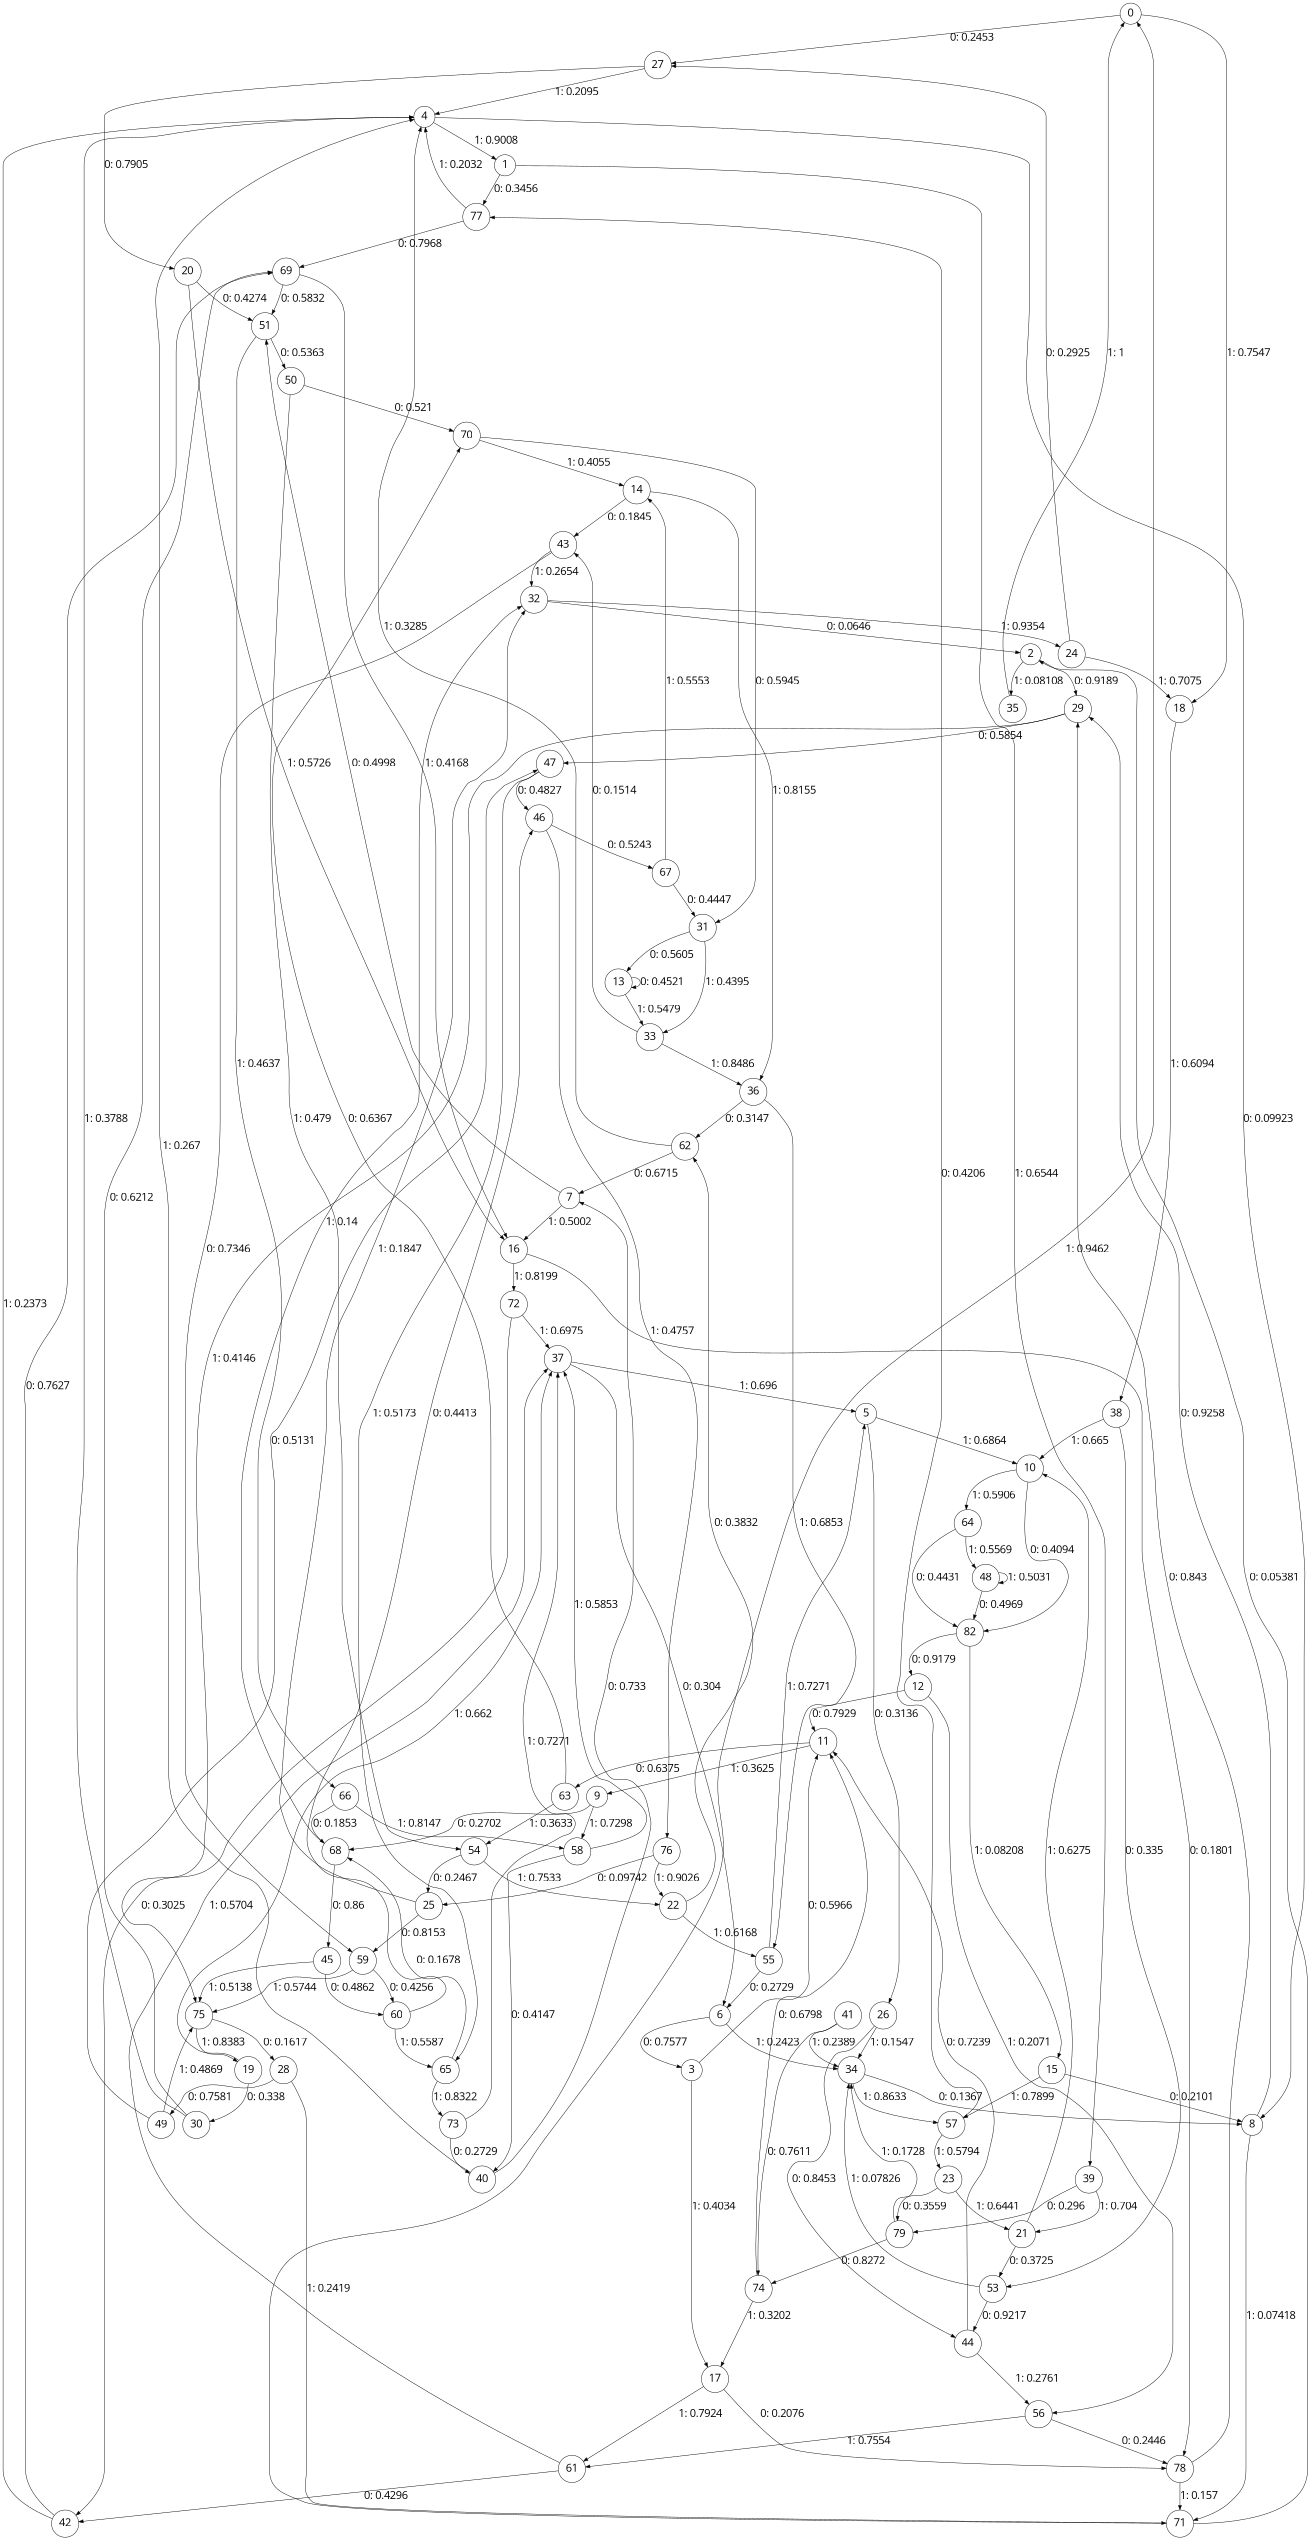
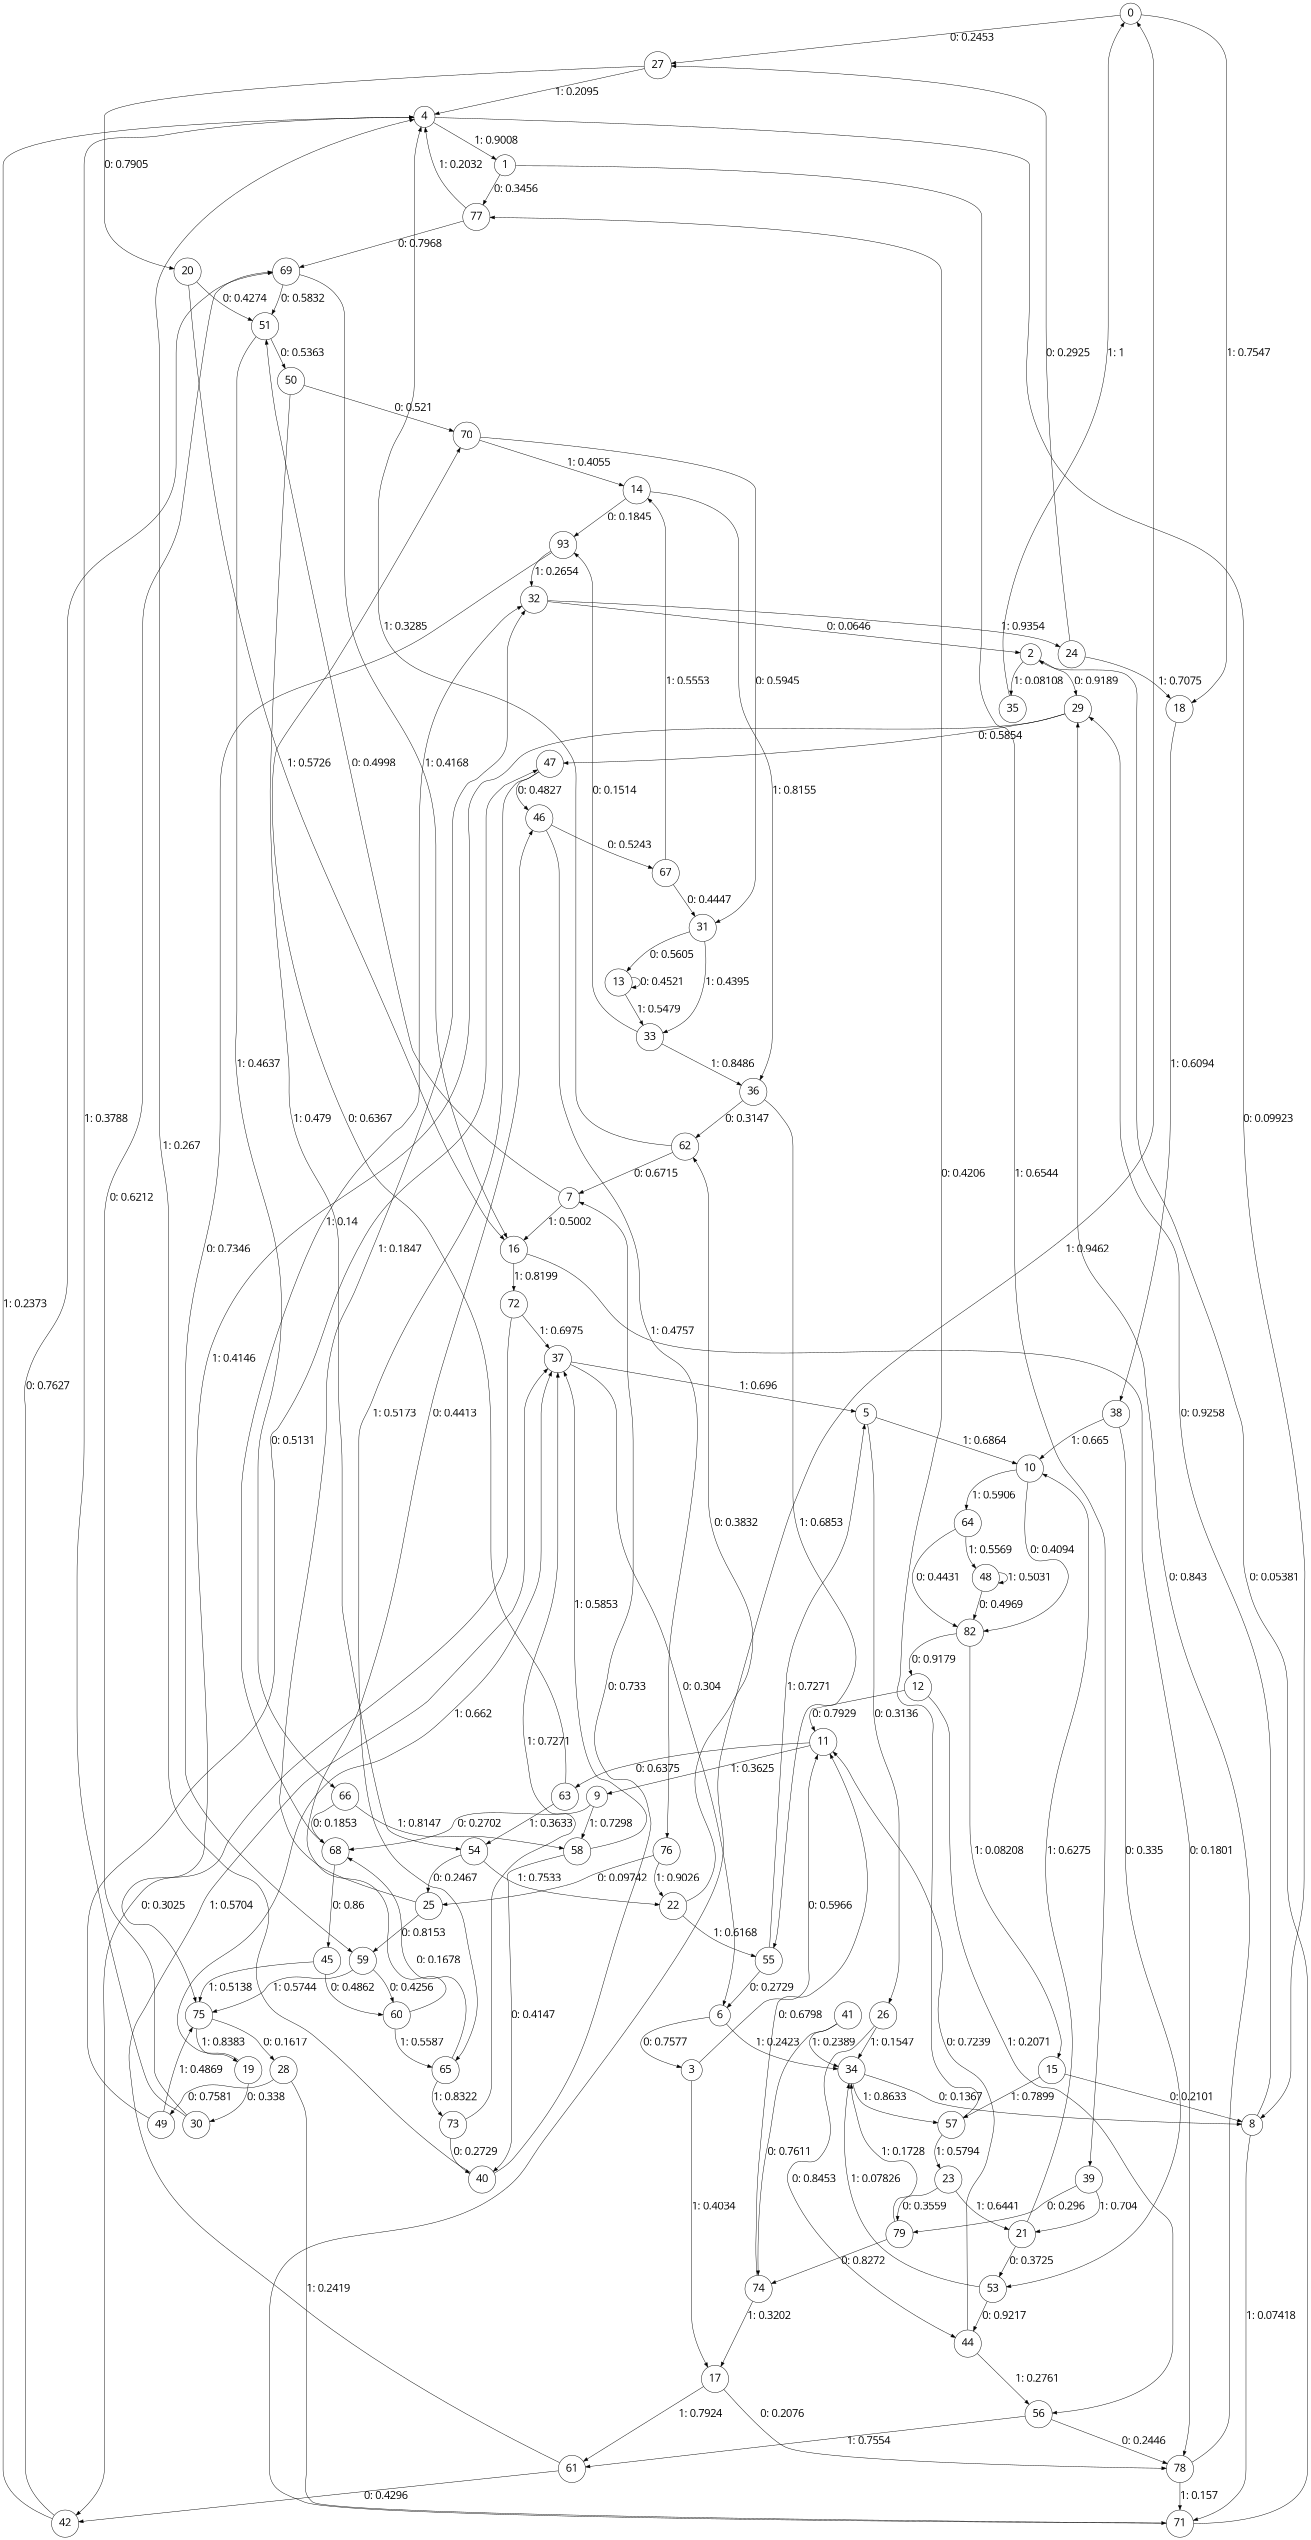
(563, 545) -> (563, 545)
